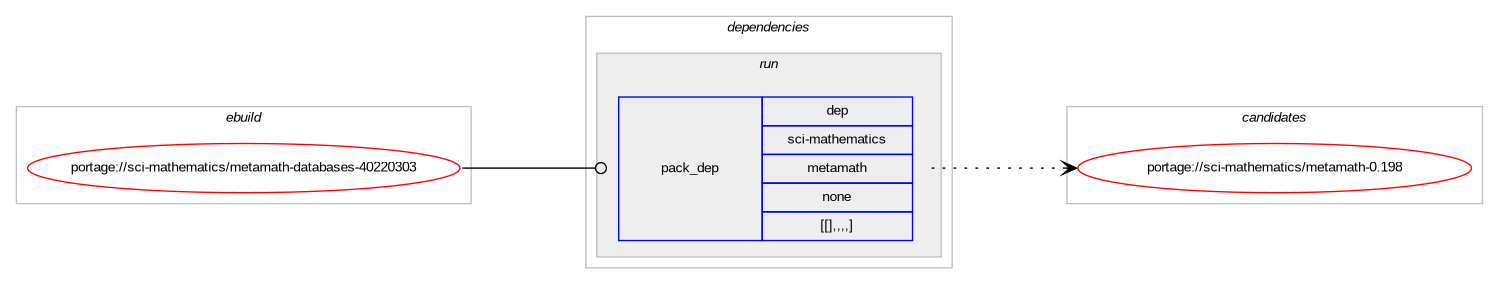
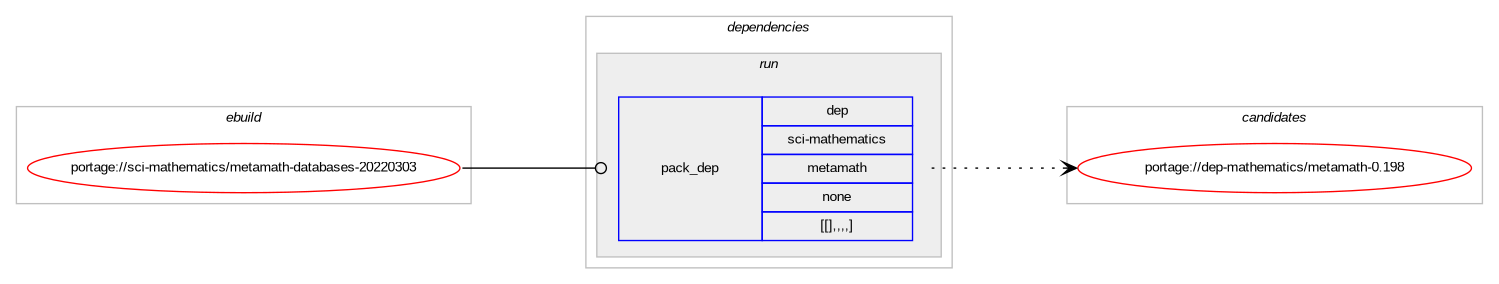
(244, 168) -> (244, 168)
(1275, 168) -> (1275, 168)
